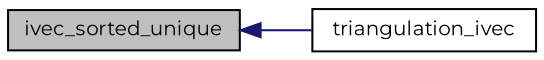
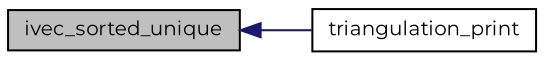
(424, 30) -> (424, 30)
